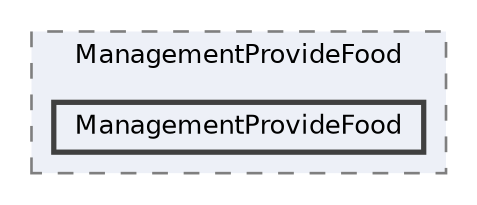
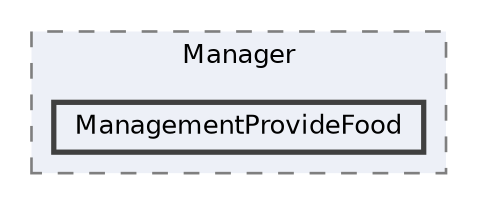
(239, 56) -> (239, 56)
